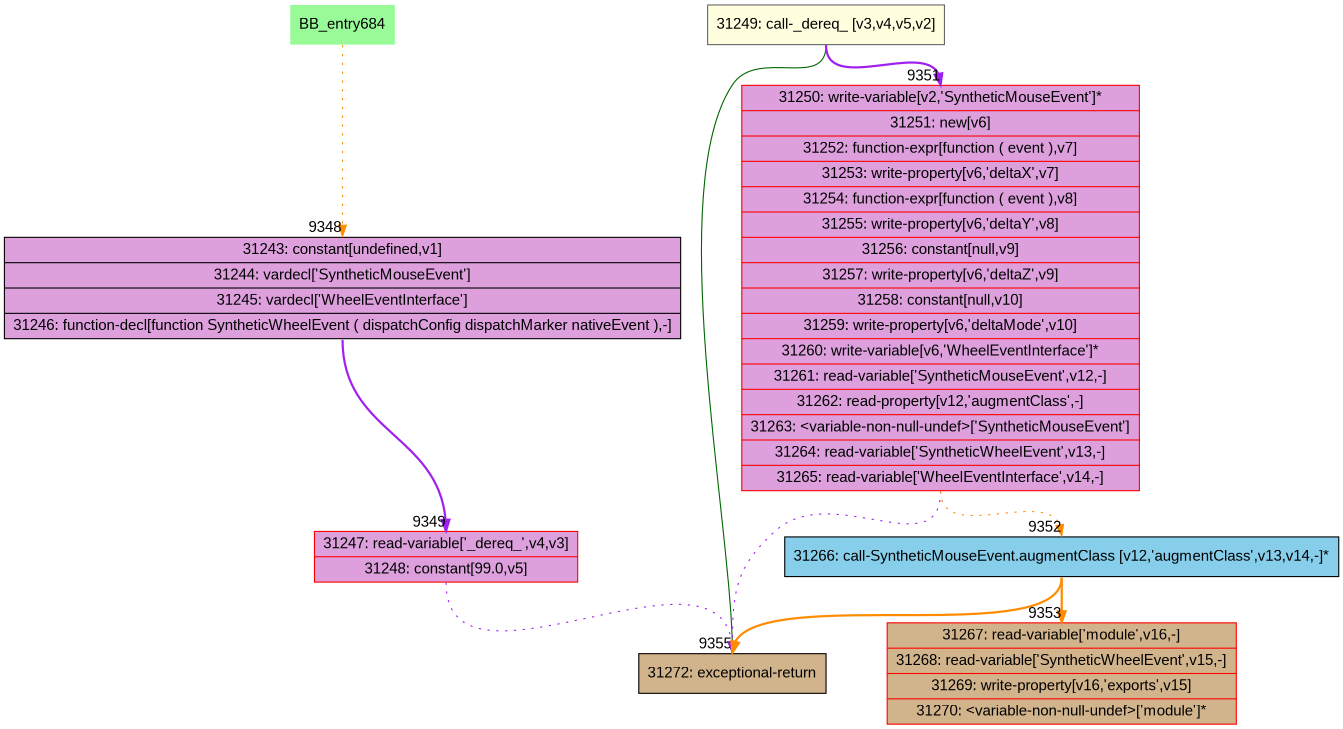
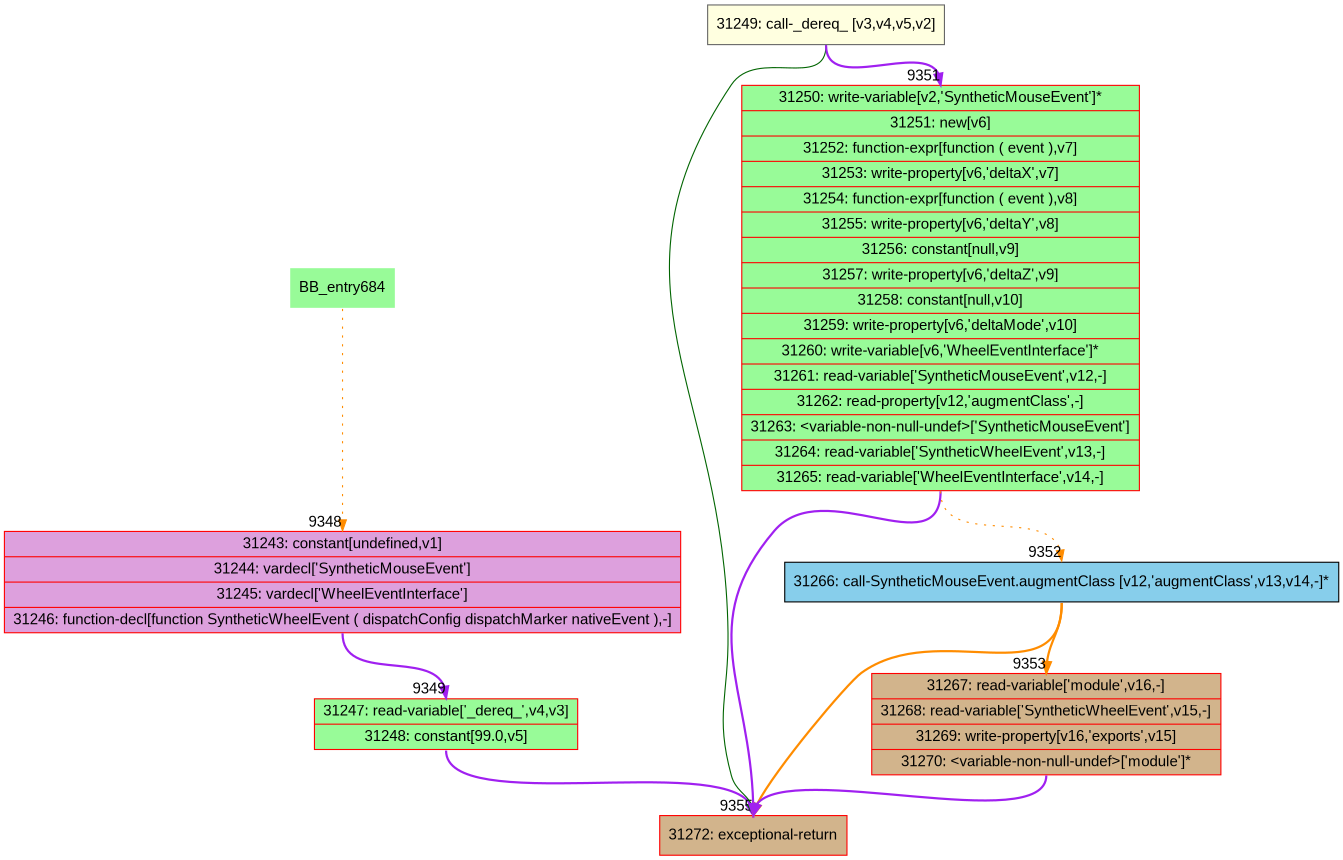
(343, 288) -> (343, 582)
(941, 288) -> (941, 288)
(805, 517) -> (748, 570)
(446, 557) -> (446, 724)
(584, 619) -> (594, 783)
(732, 673) -> (753, 835)
none -> (905, 796)
